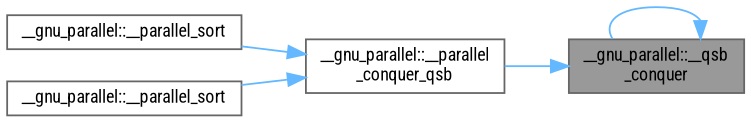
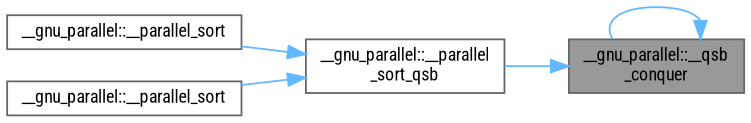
(405, 66) -> (405, 66)
